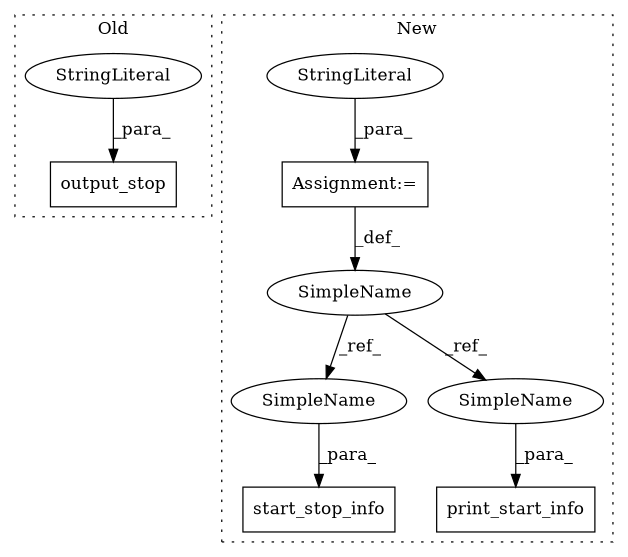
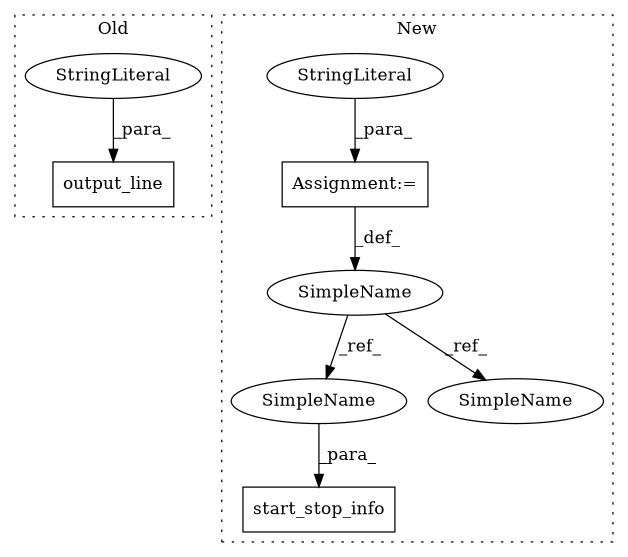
(113, 184) -> (113, 184)
(516, 510) -> none
